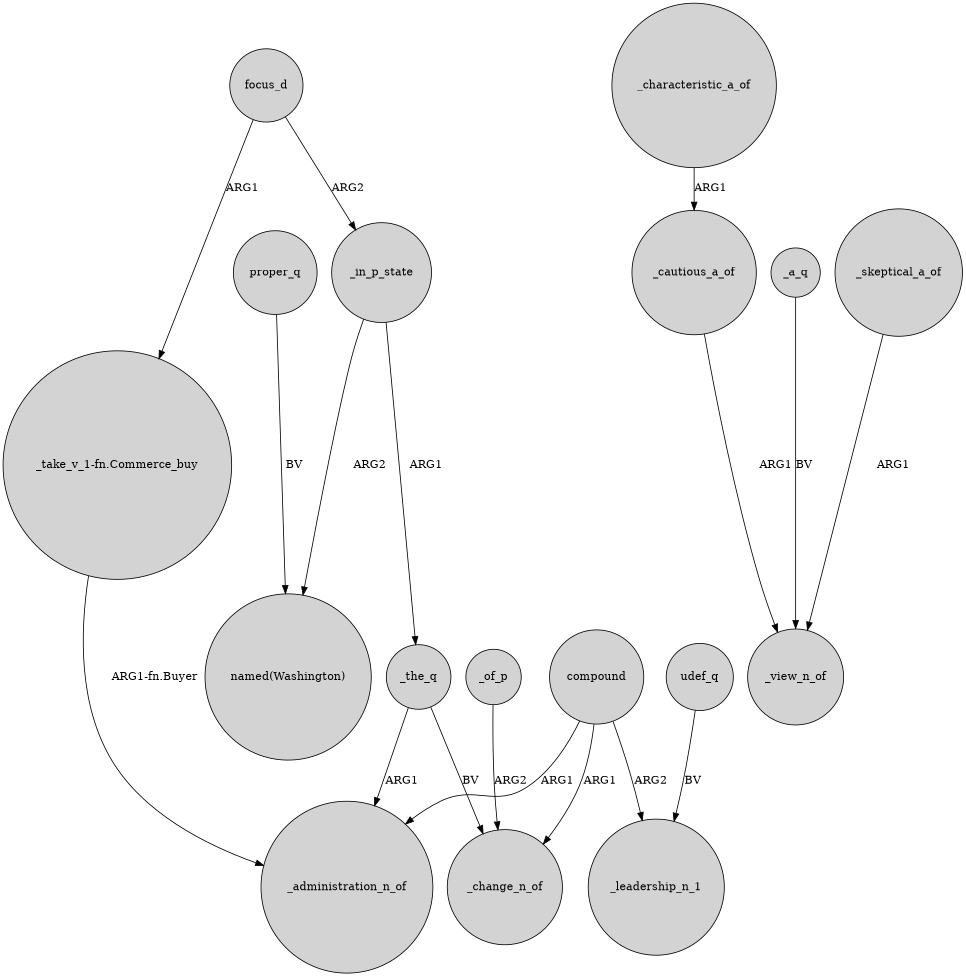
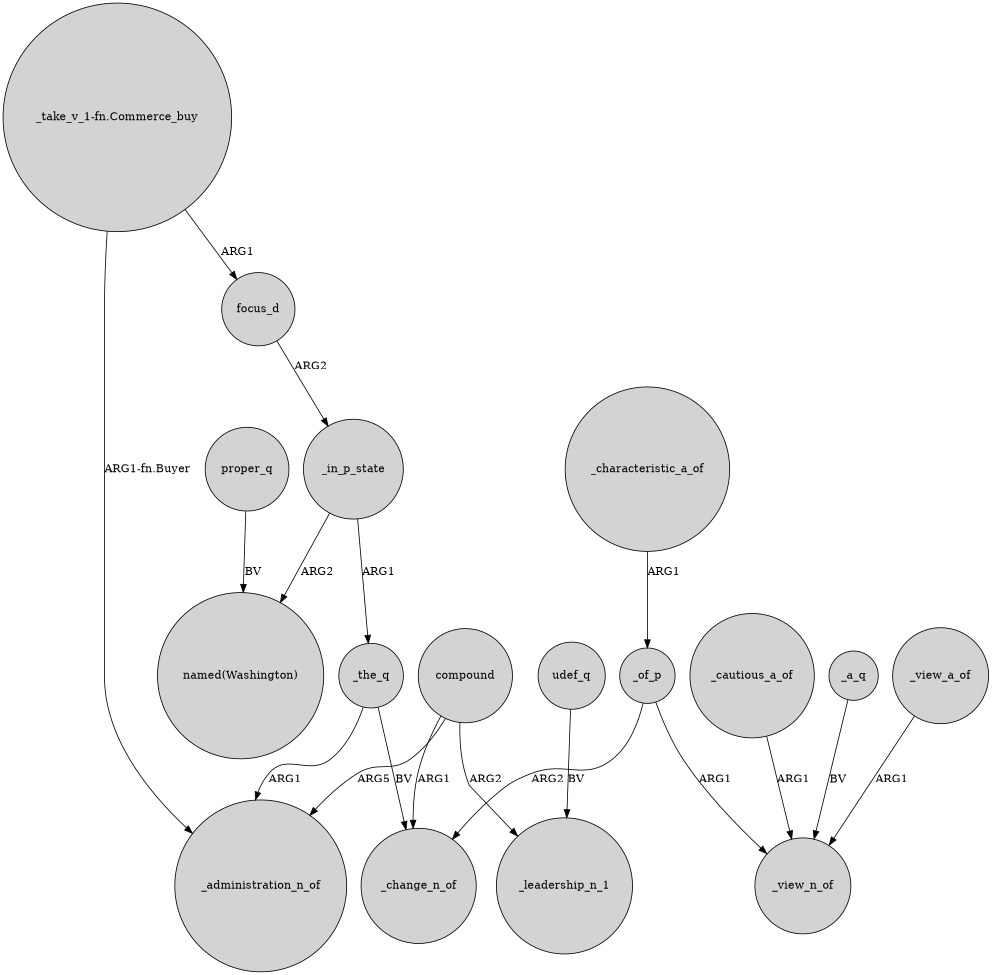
(694, 185) -> (647, 596)
(208, 235) -> (208, 241)
(899, 273) -> (941, 676)
(558, 781) -> (374, 779)
none -> (699, 781)
